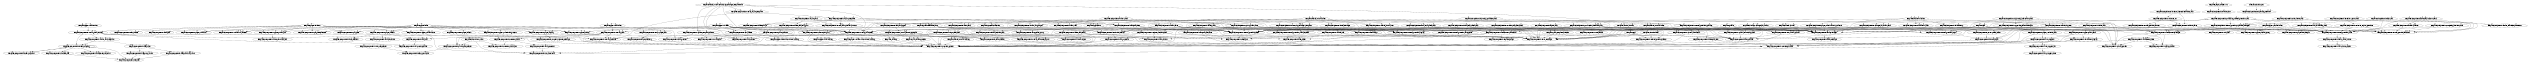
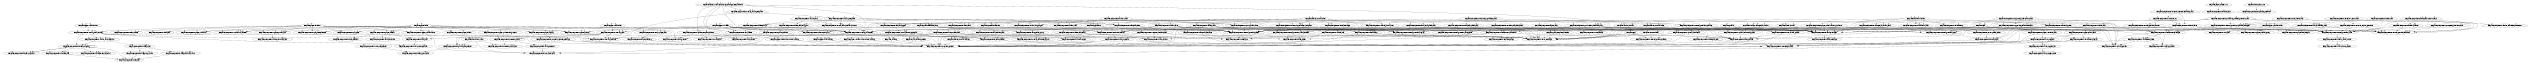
(2257, 5) -> (2257, 5)
(1786, 33) -> (1786, 33)
